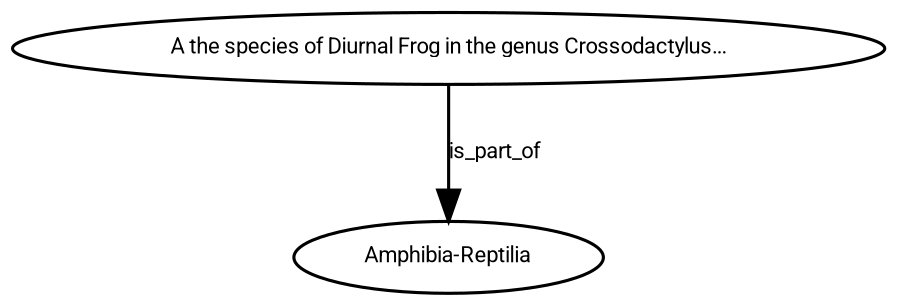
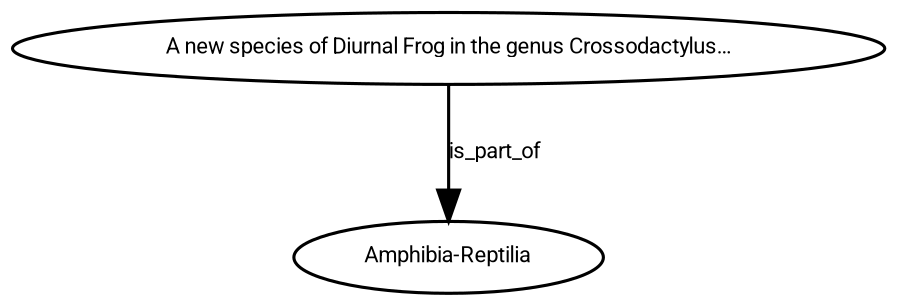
(449, 48) -> (449, 48)
